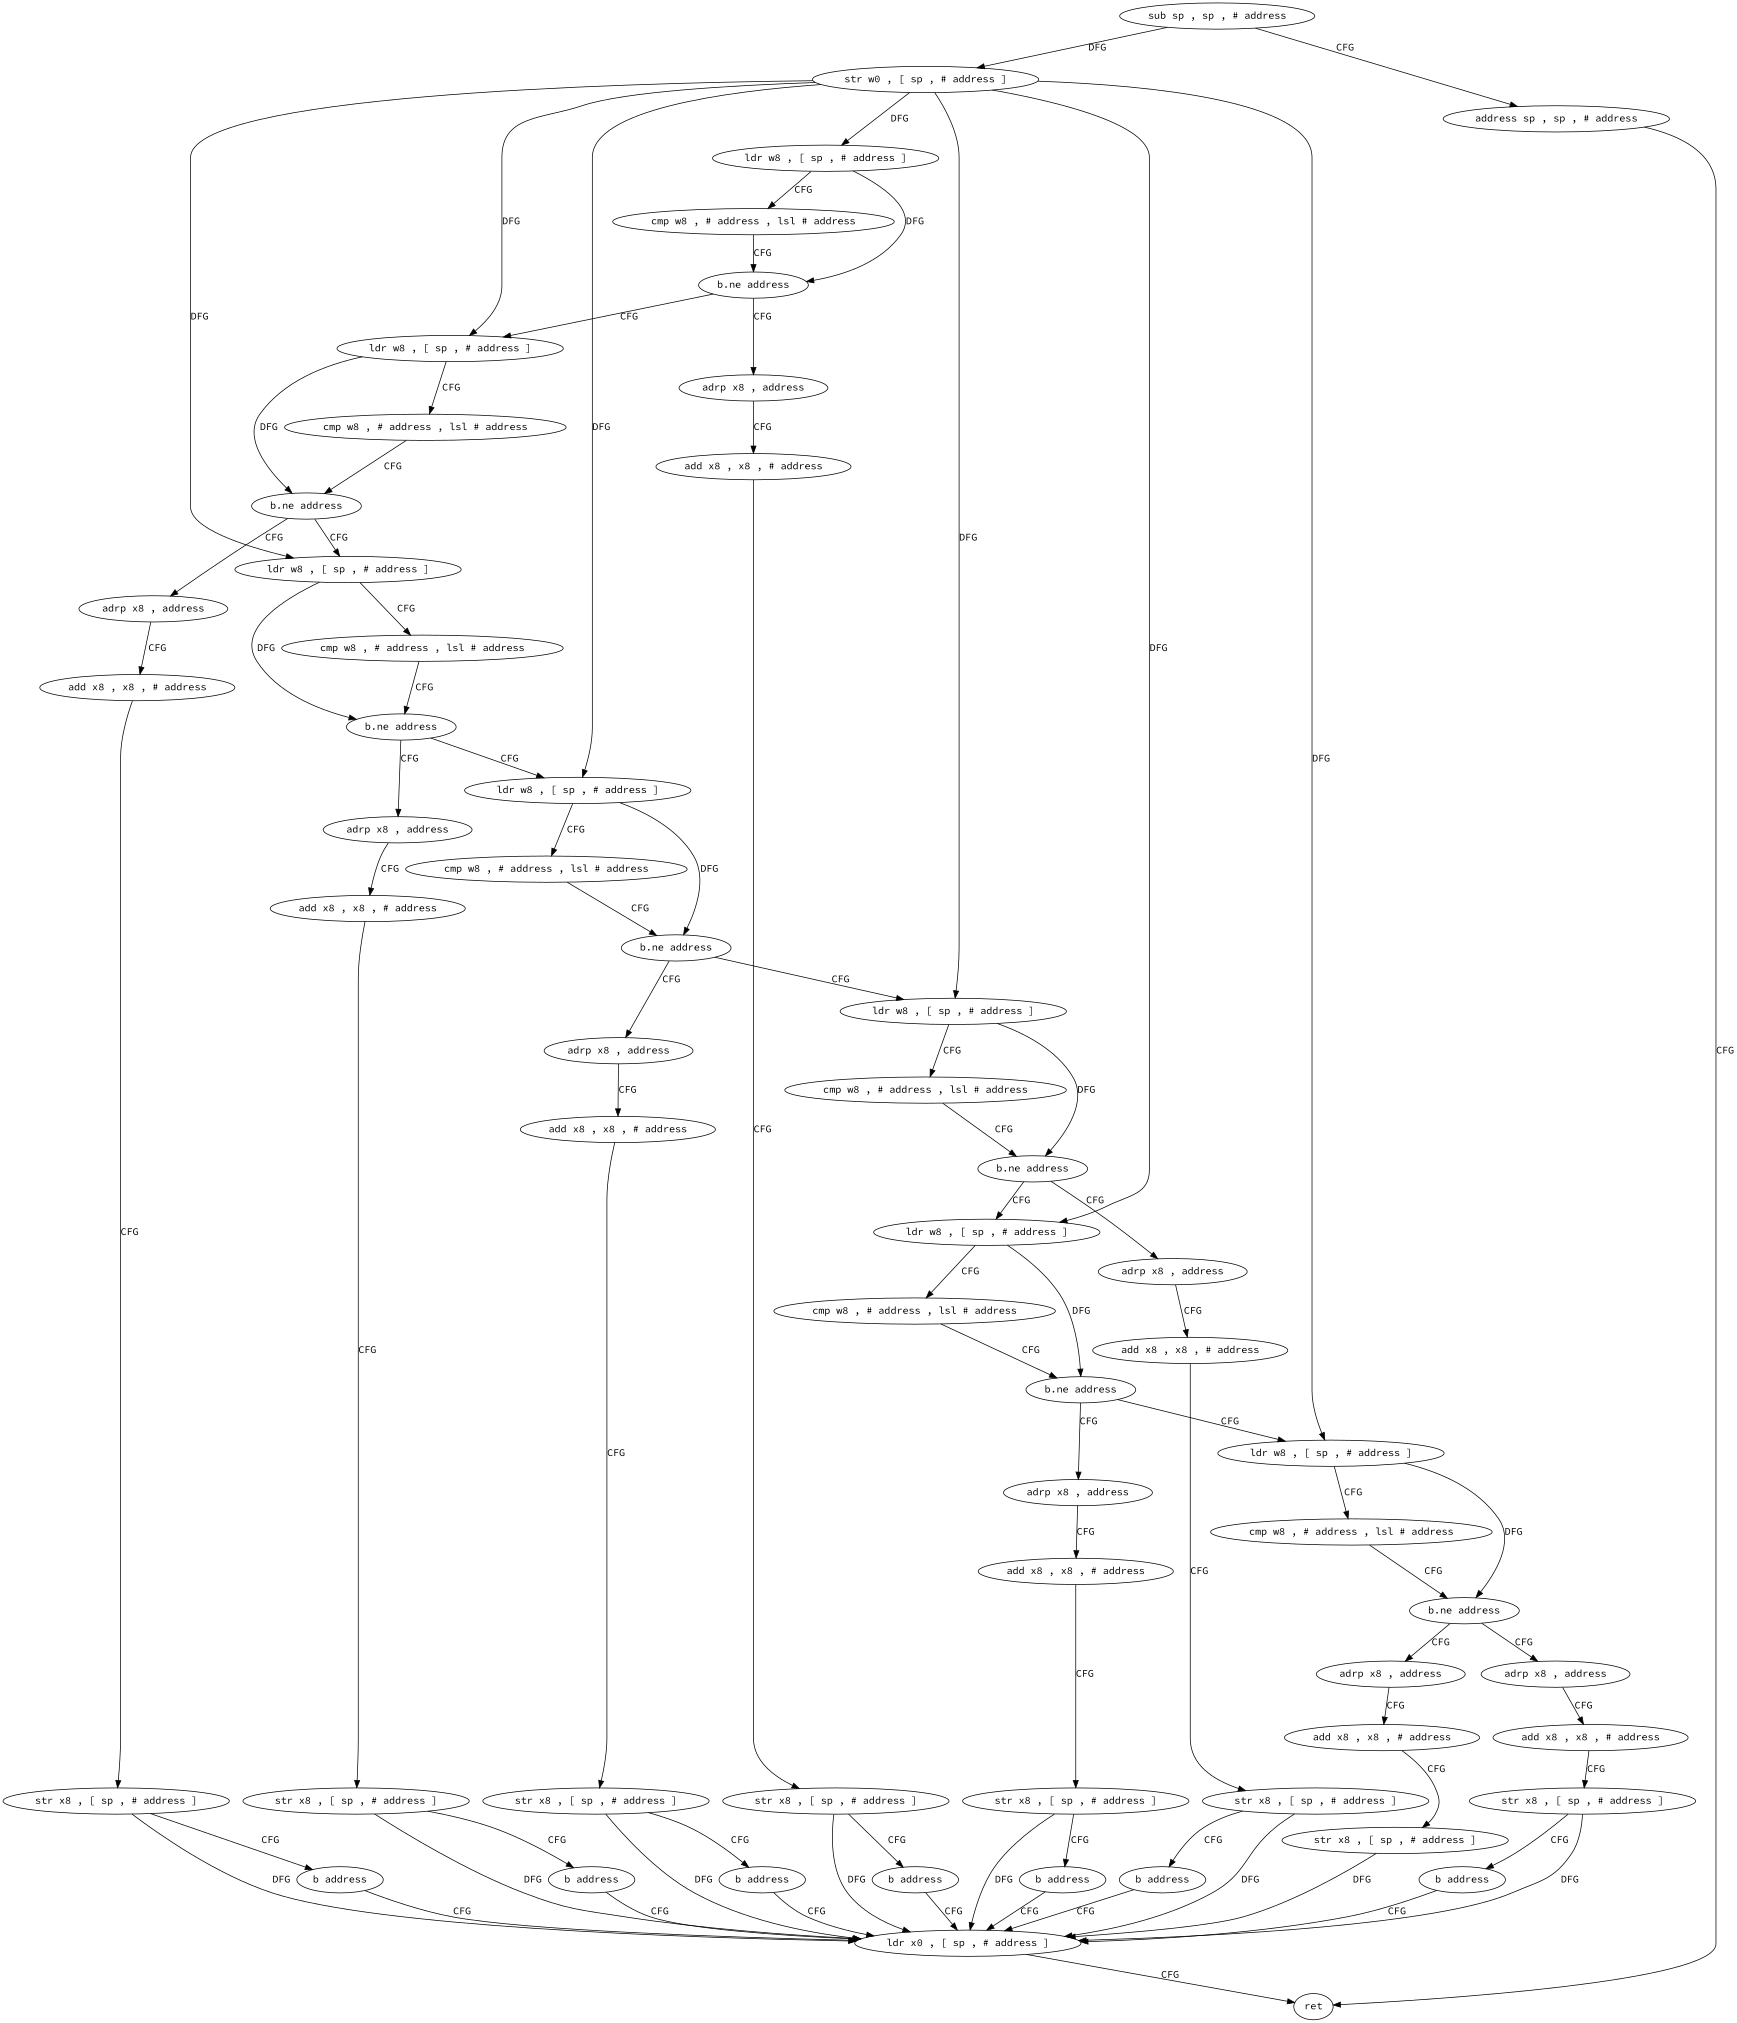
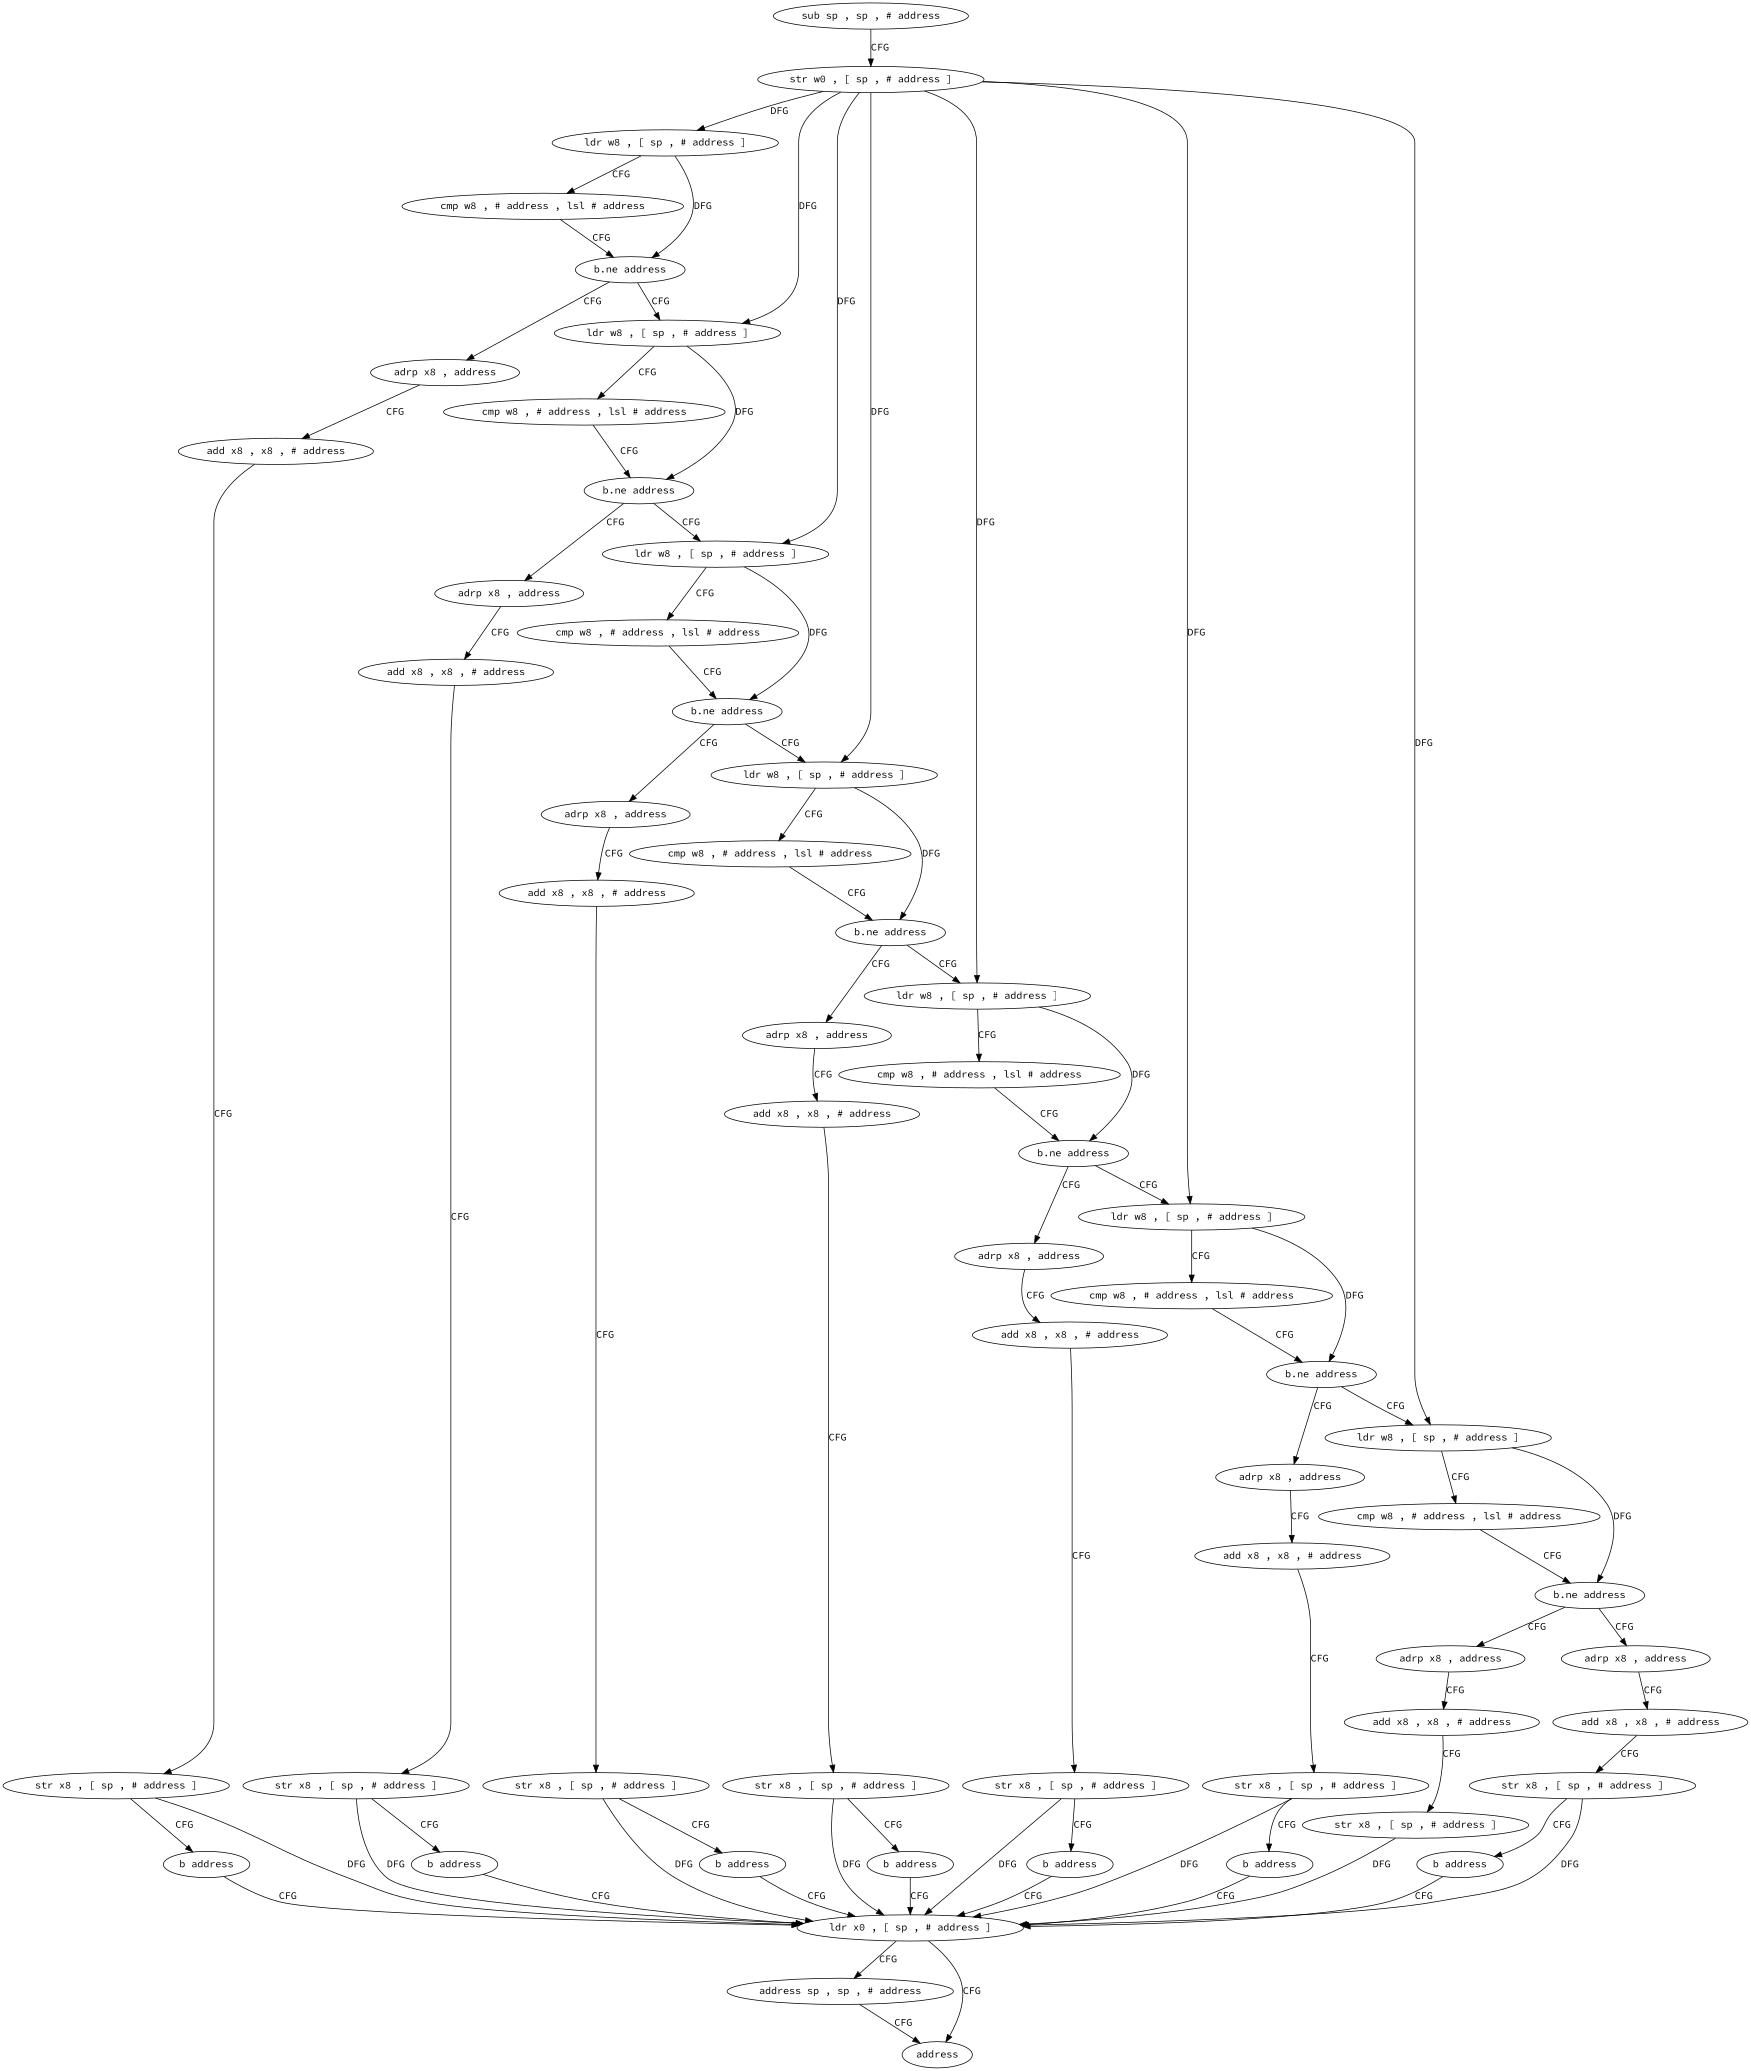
(1097, 48) -> (880, 48)
(1383, 66) -> (878, 1957)
(1313, 2007) -> (937, 2055)
